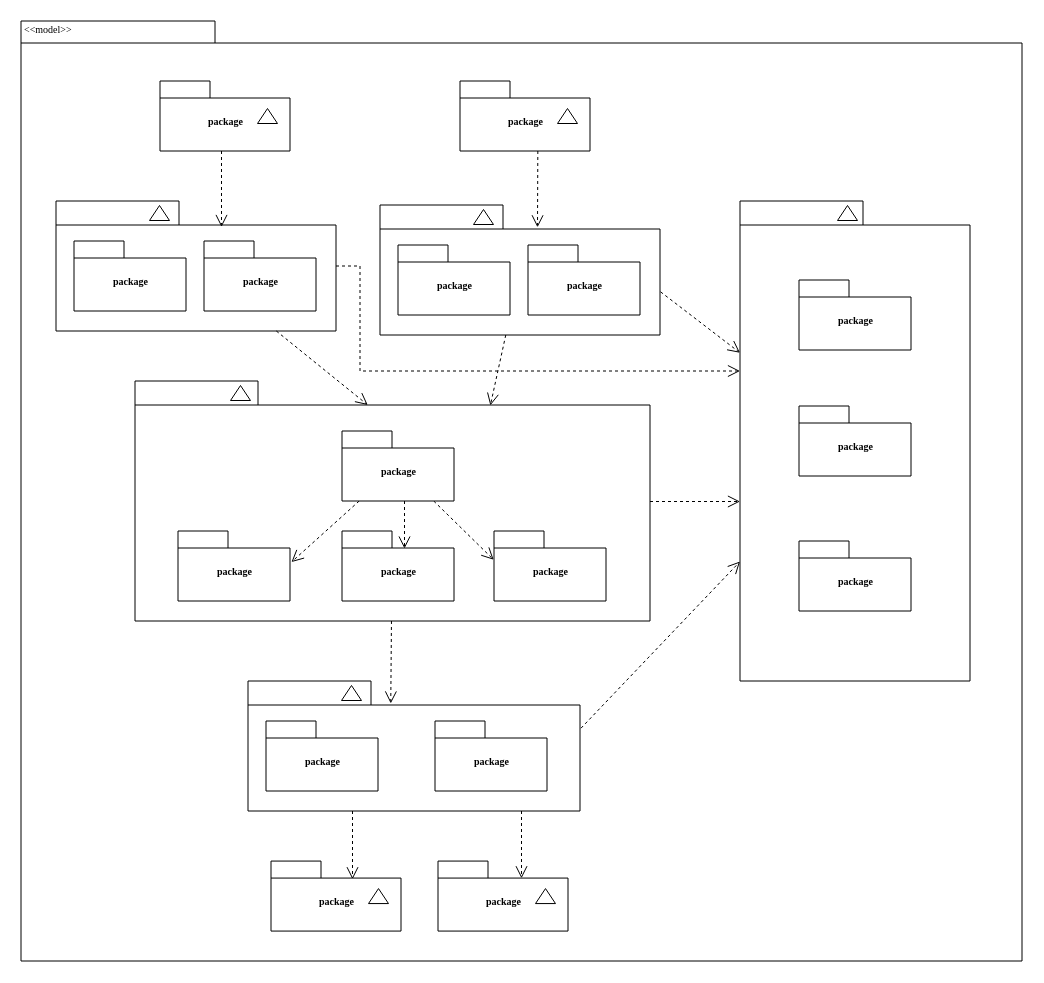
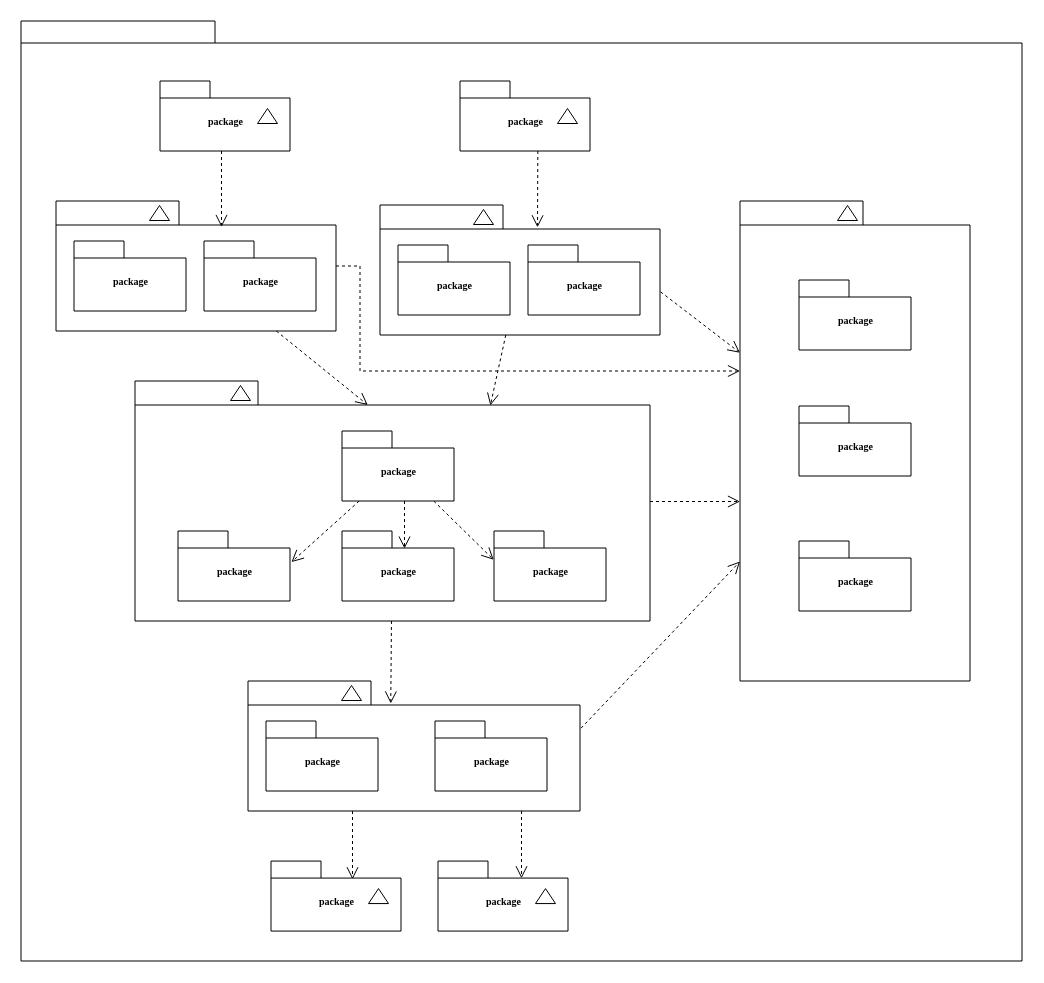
(87, 31) -> none
